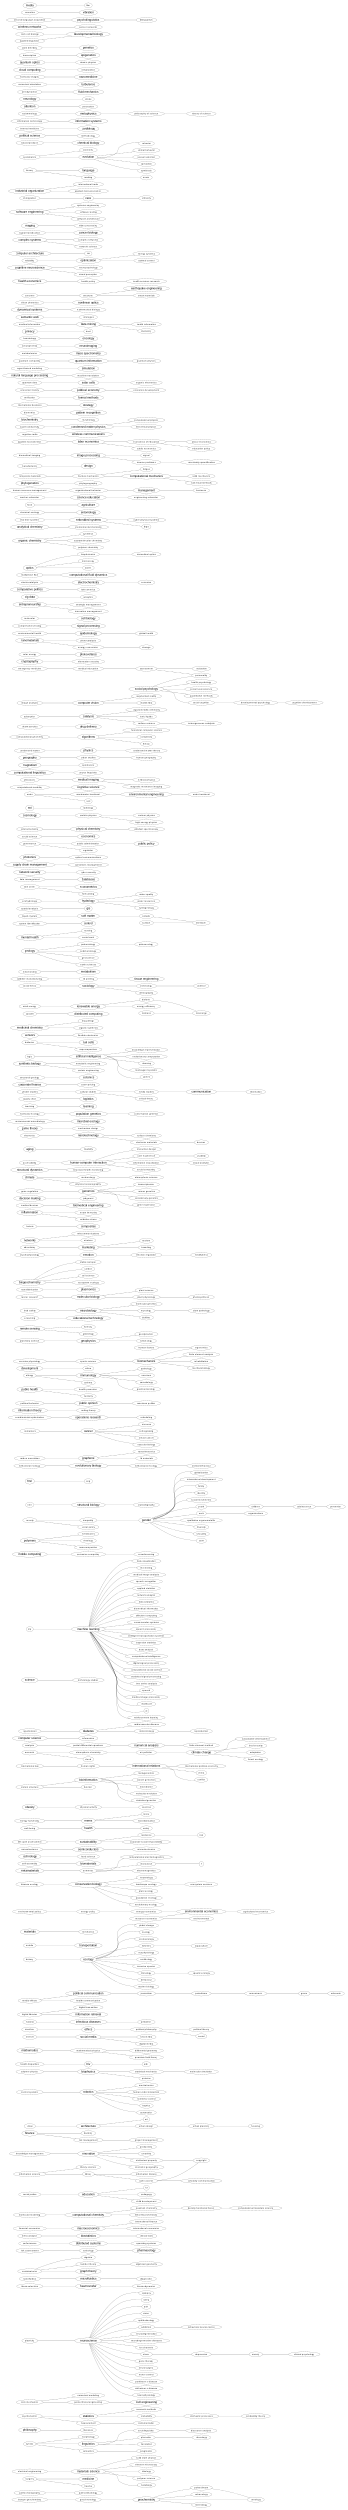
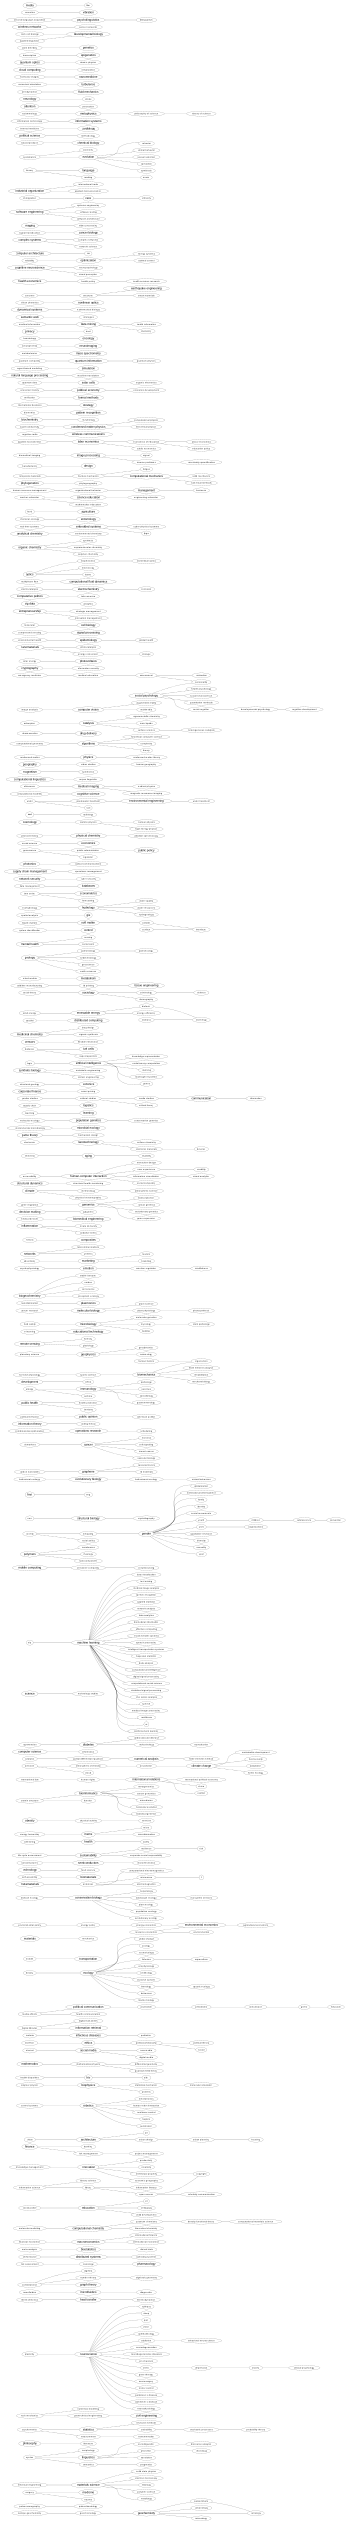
none -> (88, 505)
none -> (30, 1156)
(201, 1520) -> (201, 1534)
